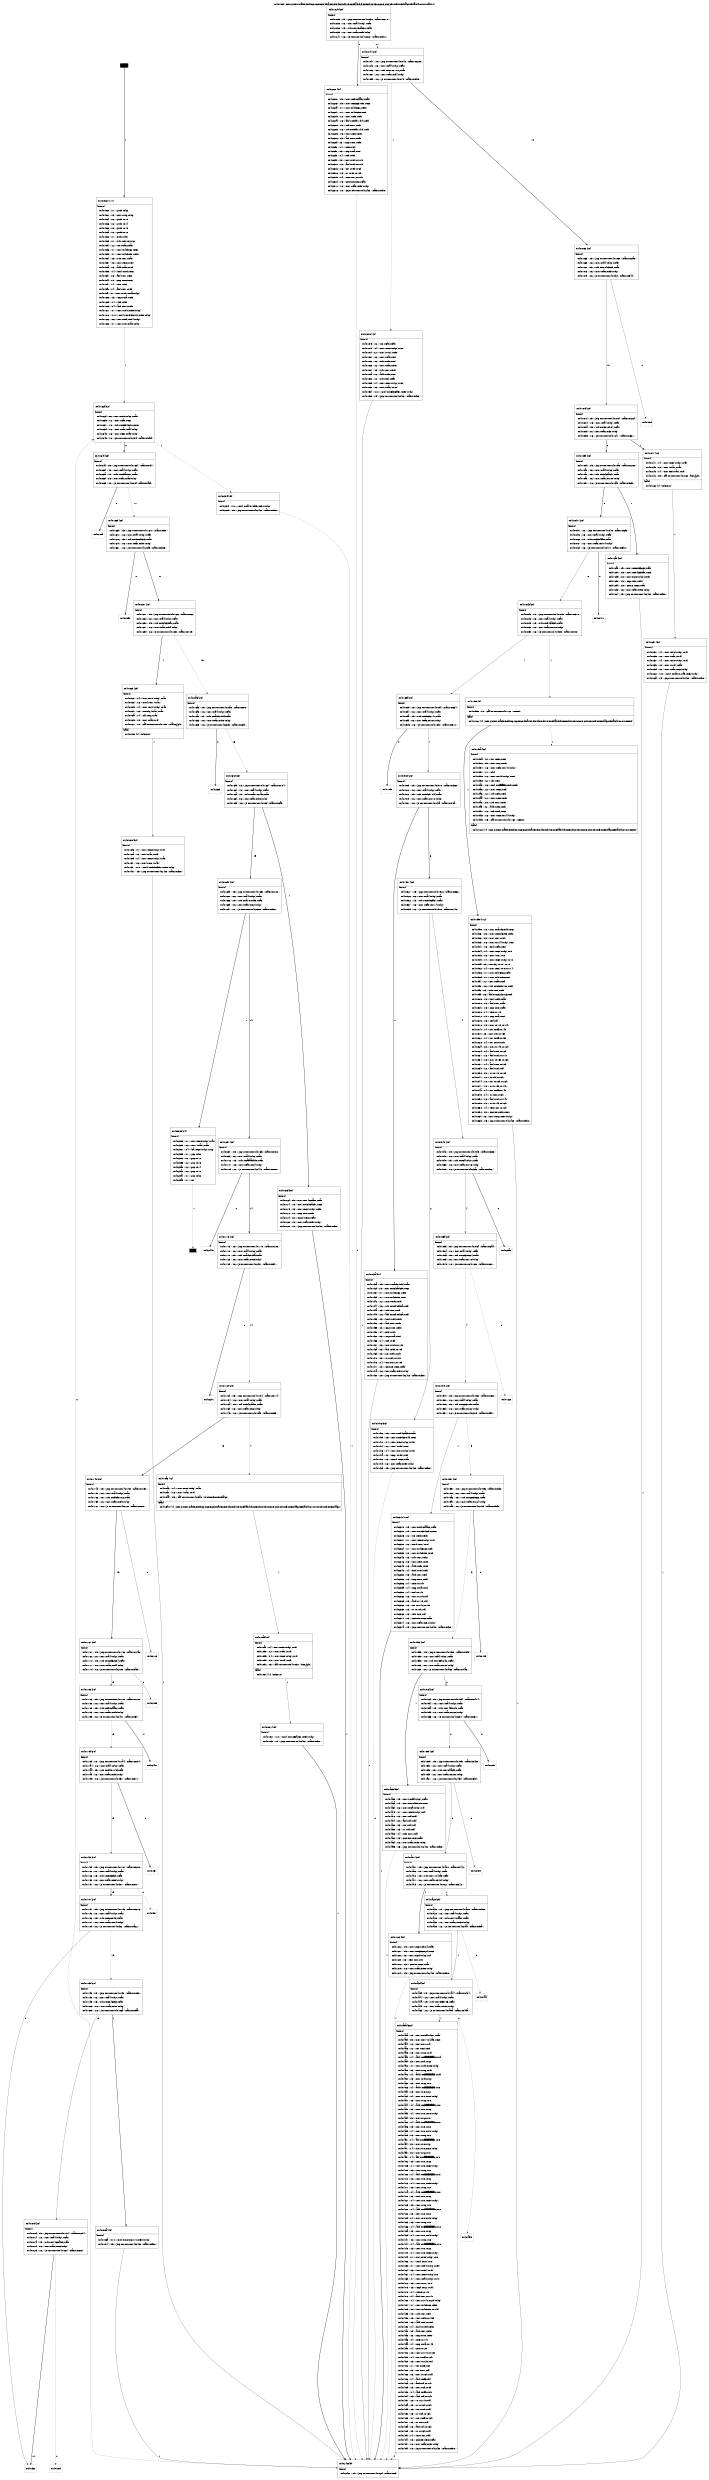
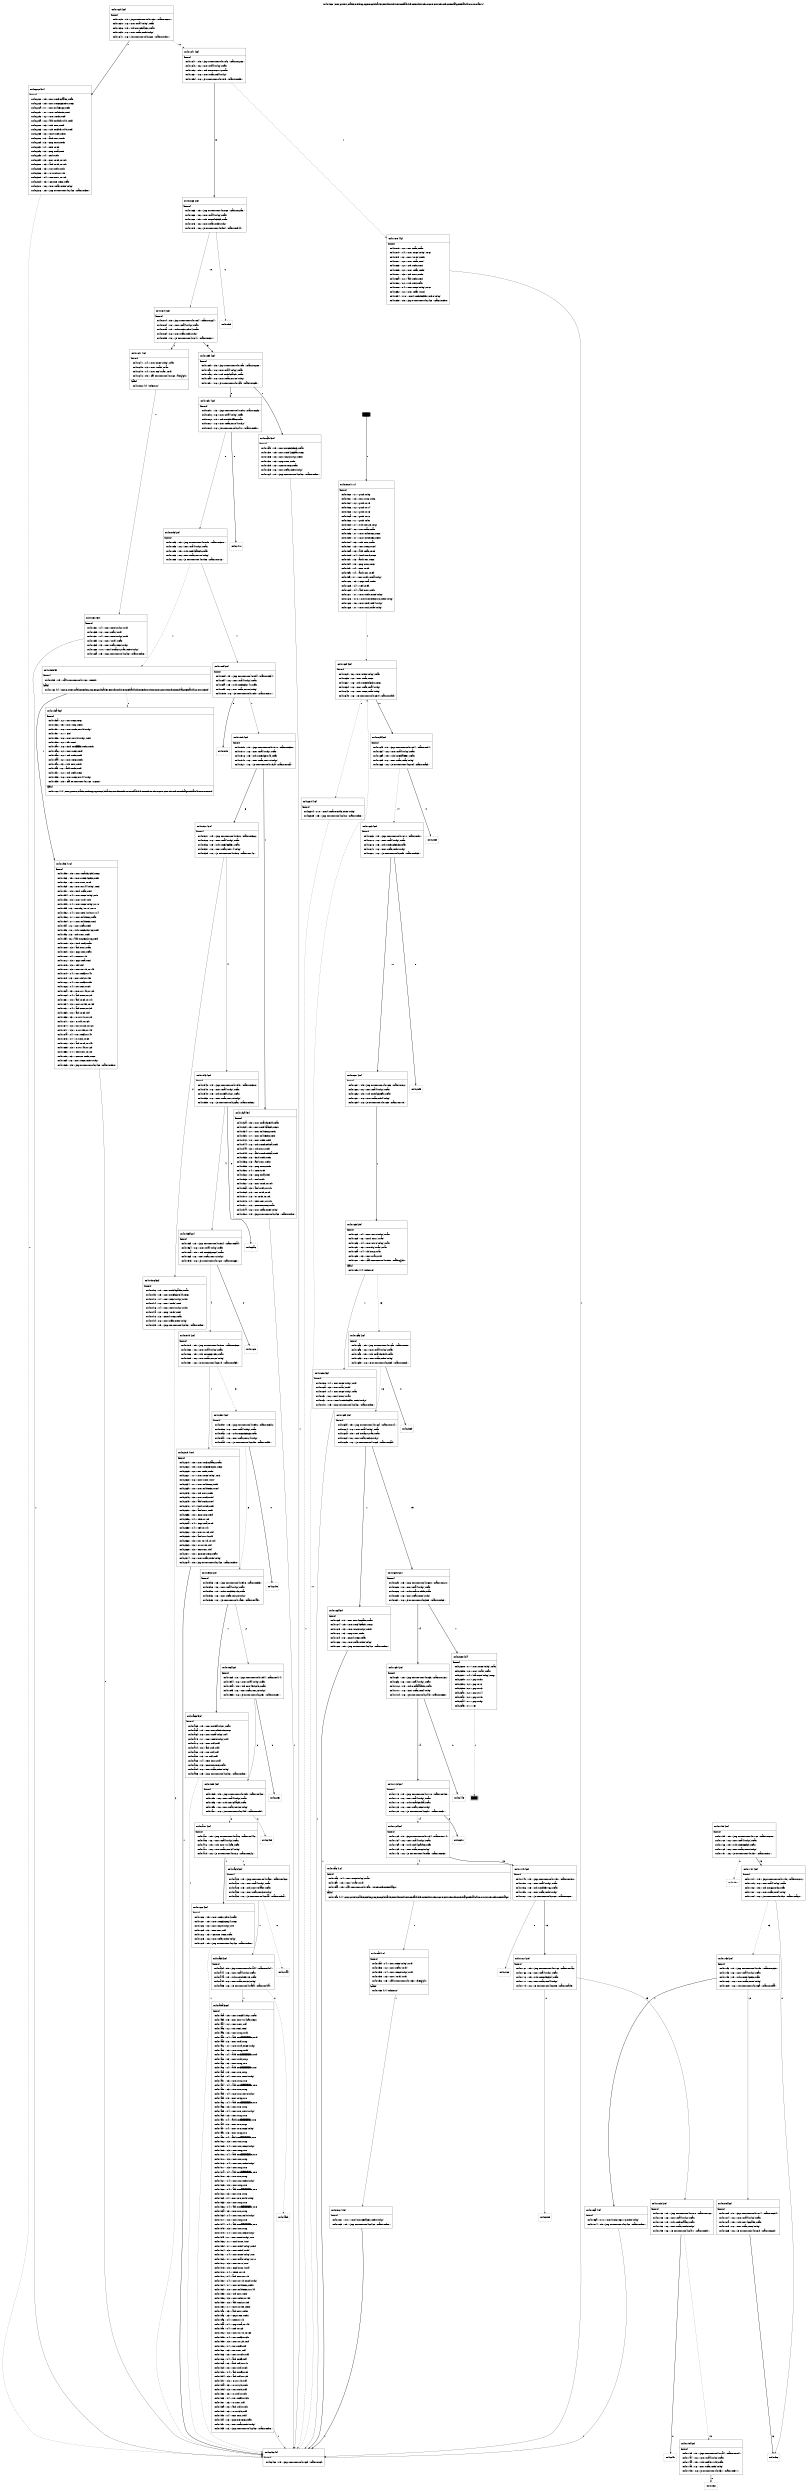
(191, 664) -> (378, 1302)
(487, 1331) -> (233, 1305)
(111, 1817) -> none
(56, 2469) -> none
